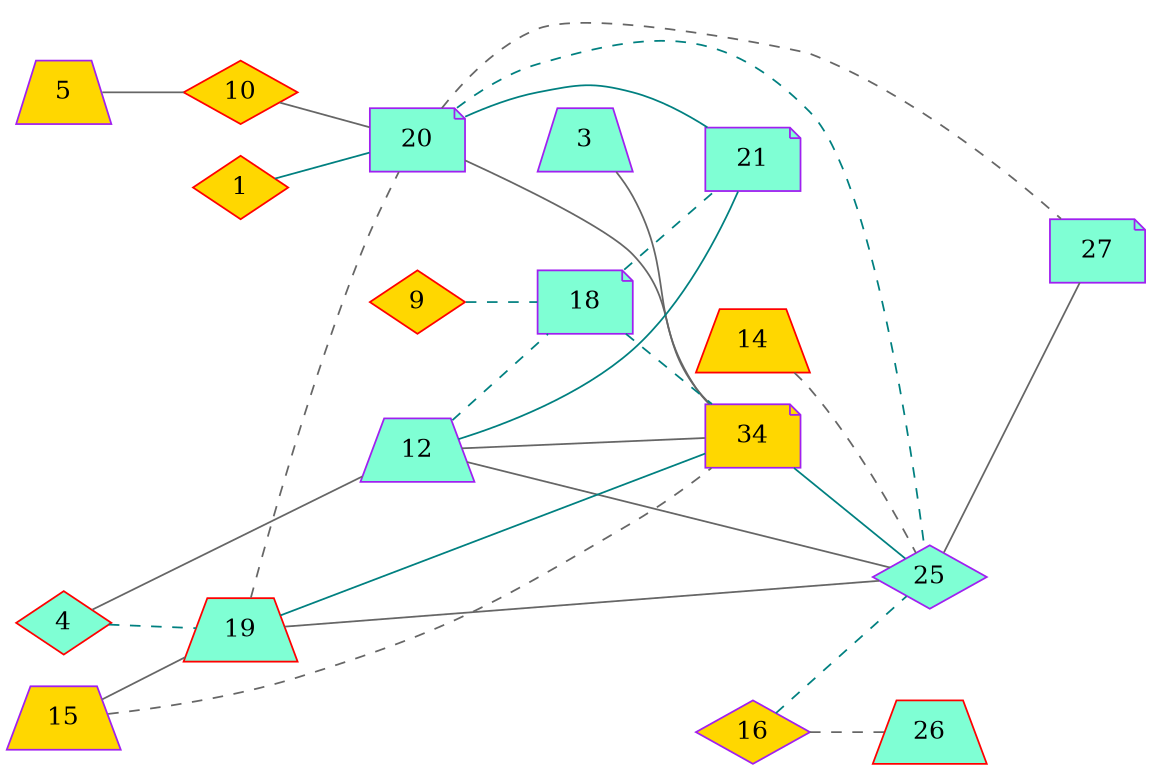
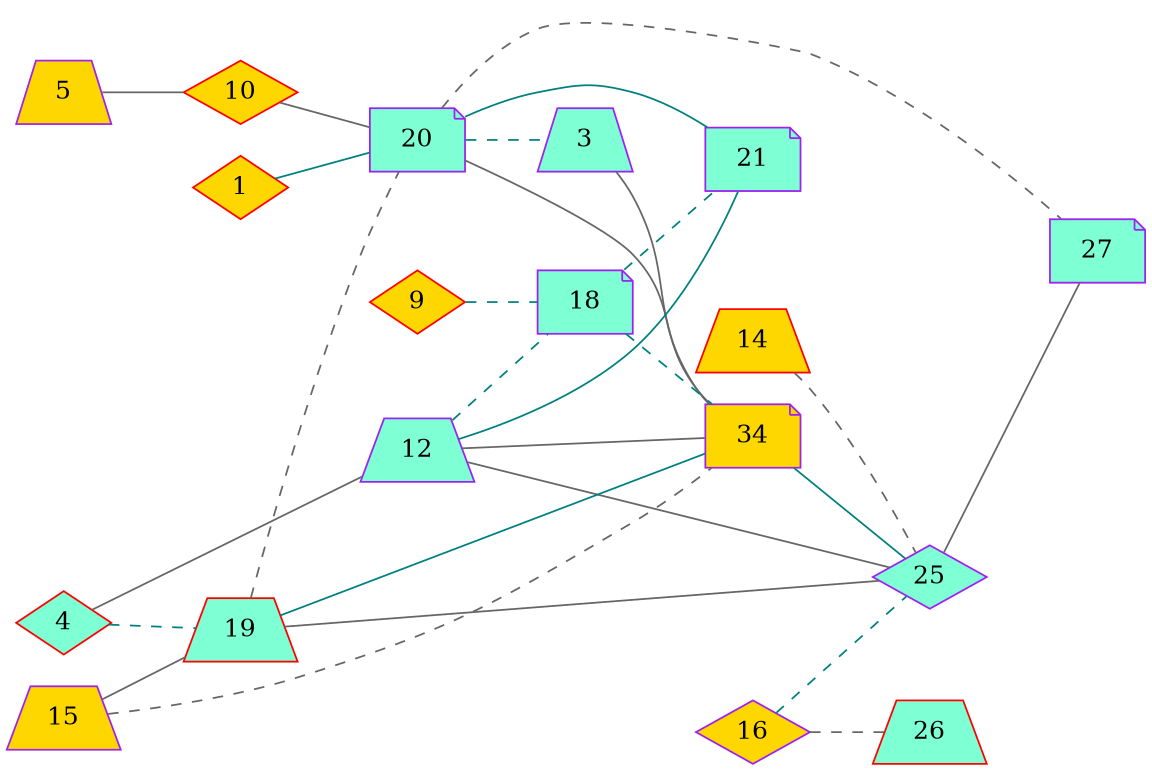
(828, 140) -> (506, 140)
